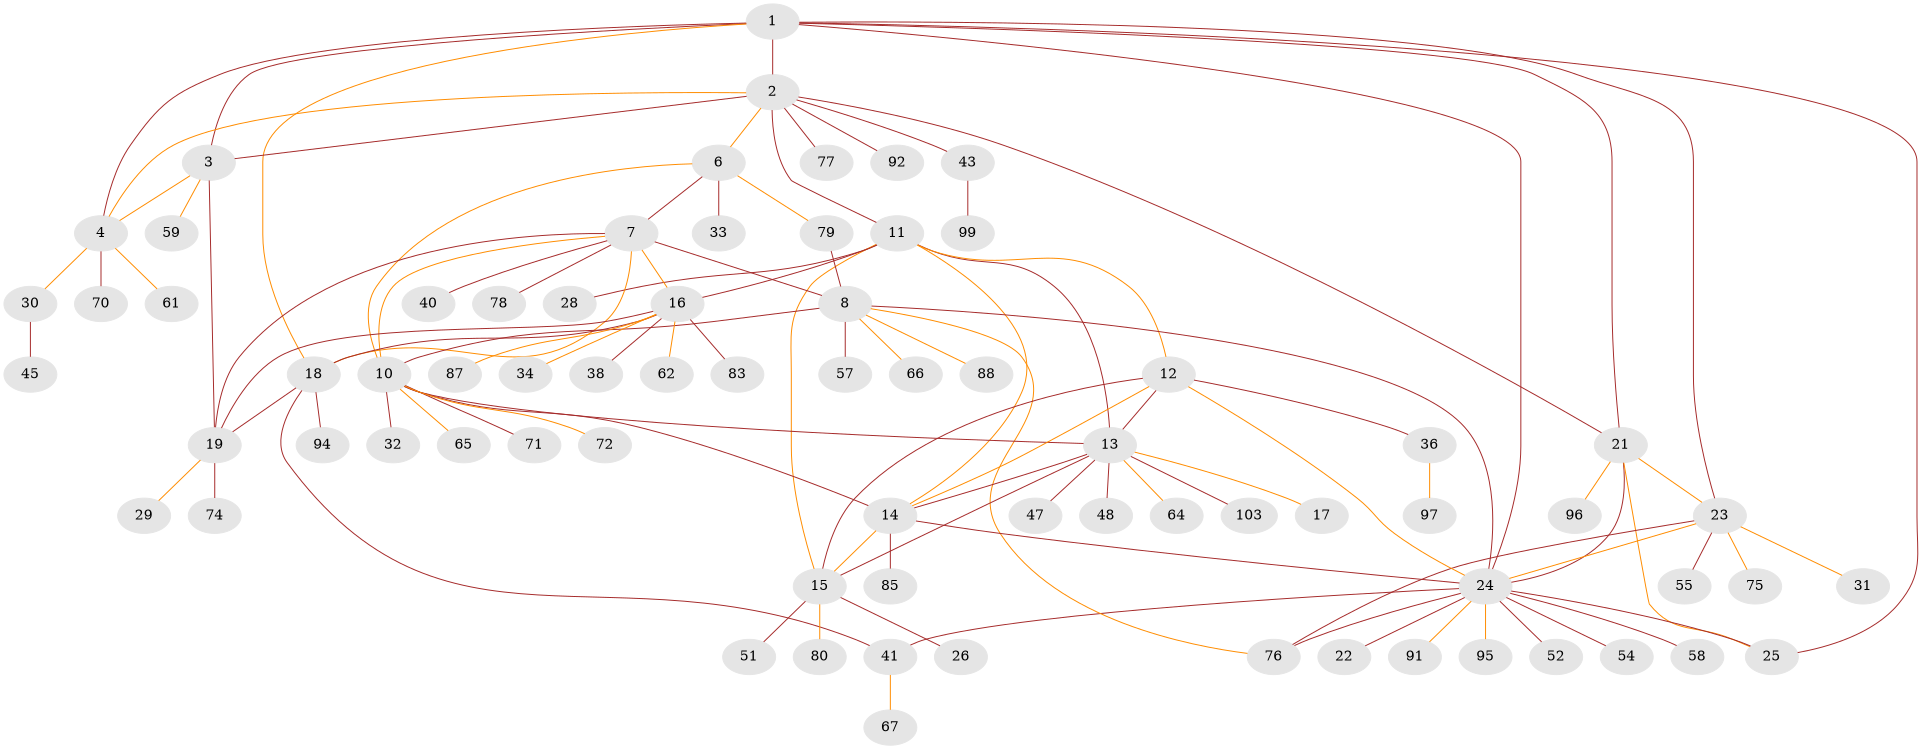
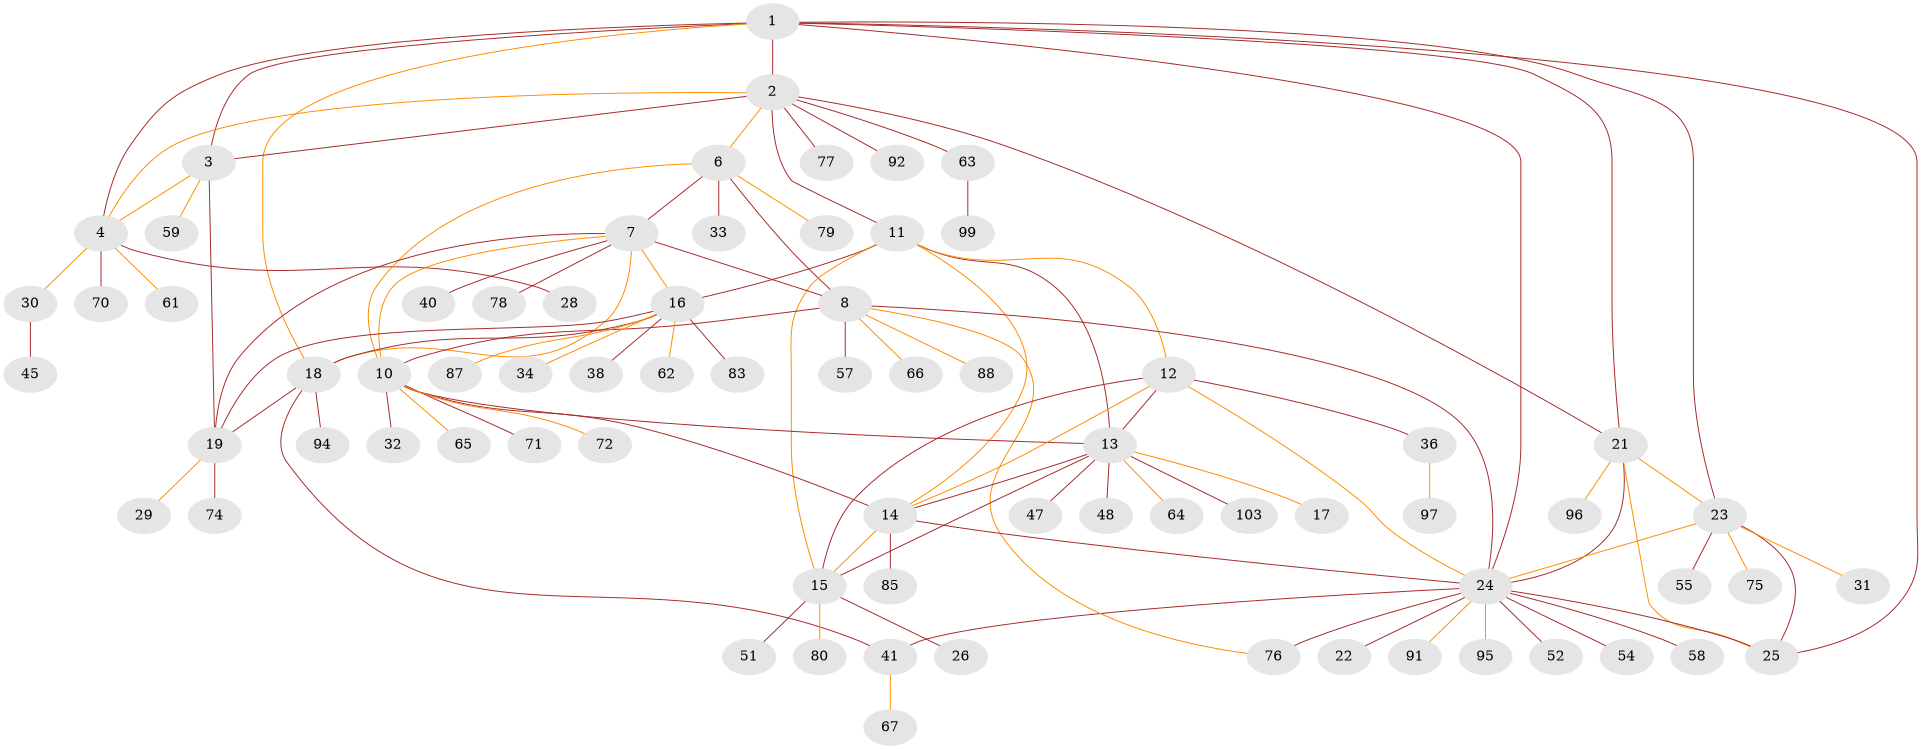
(968, 163) -> (968, 163)
(837, 273) -> (778, 236)
(729, 275) -> (335, 269)
(1475, 562) -> (1792, 573)
